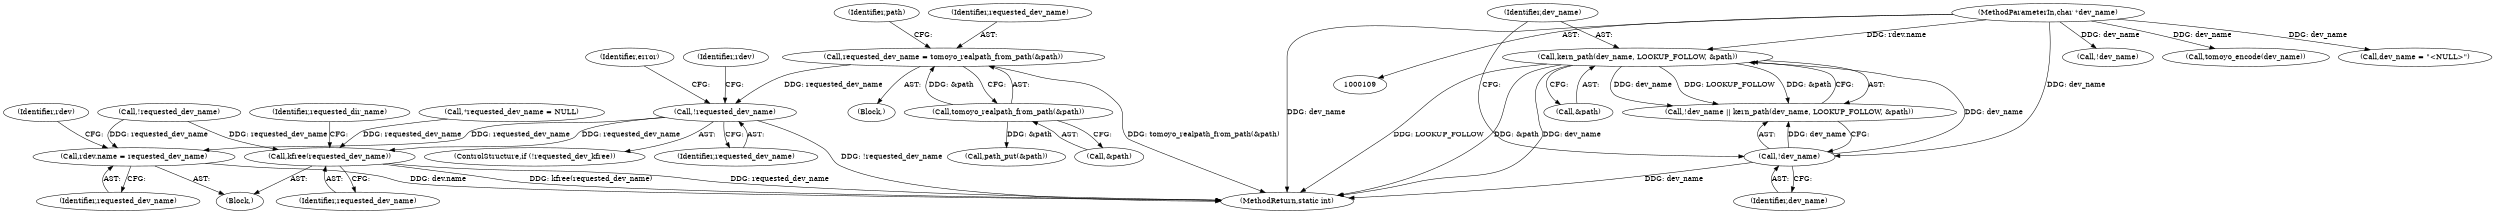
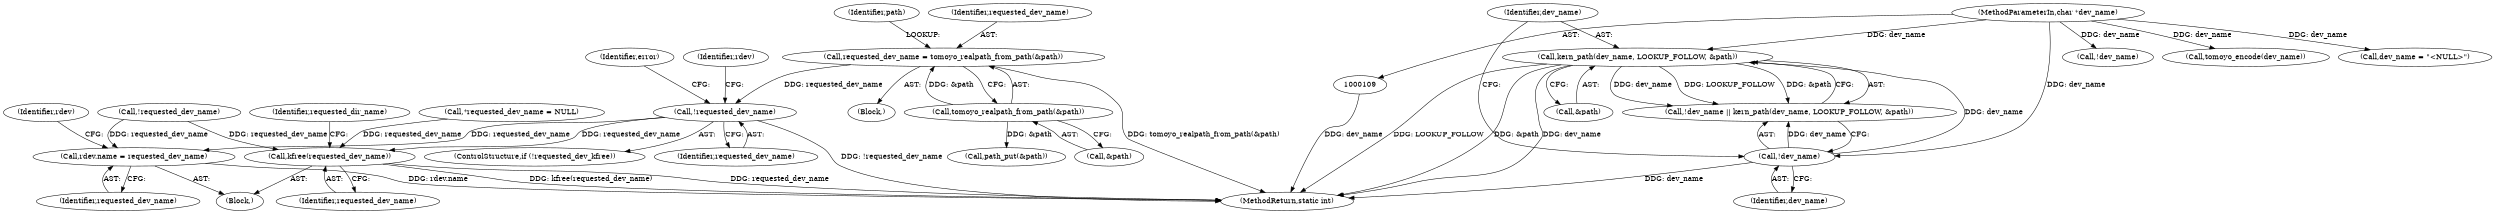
(1549, 29) -> (1321, 134)
(924, 35) -> (924, 35)
(1897, 35) -> (1897, 35)
(438, 179) -> (438, 179)
